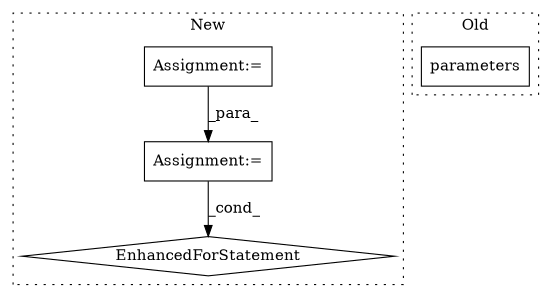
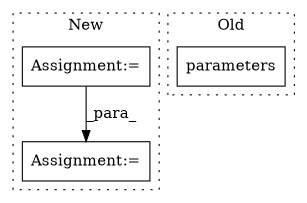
(208, 256) -> none
